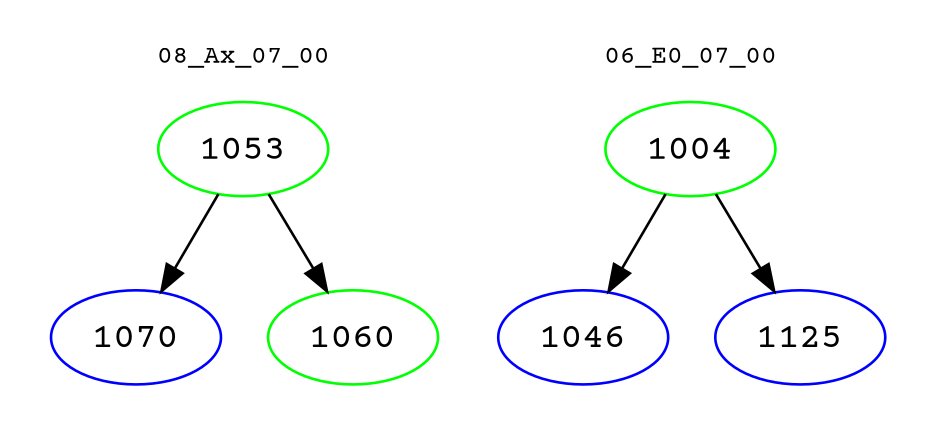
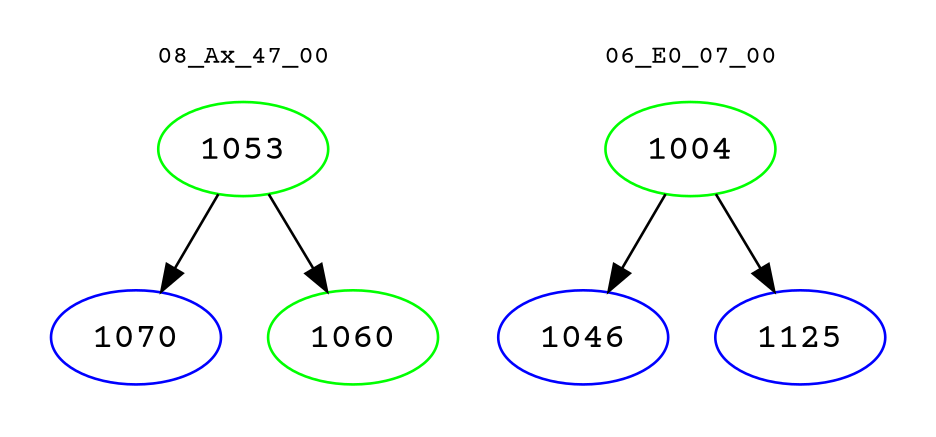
(245, 56) -> (245, 56)
